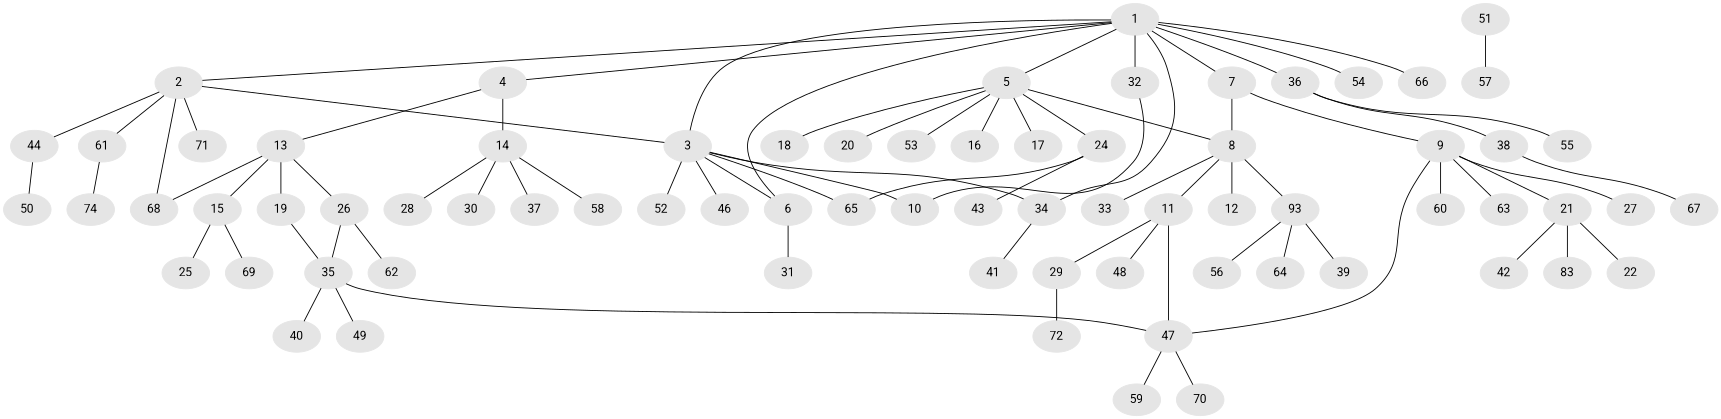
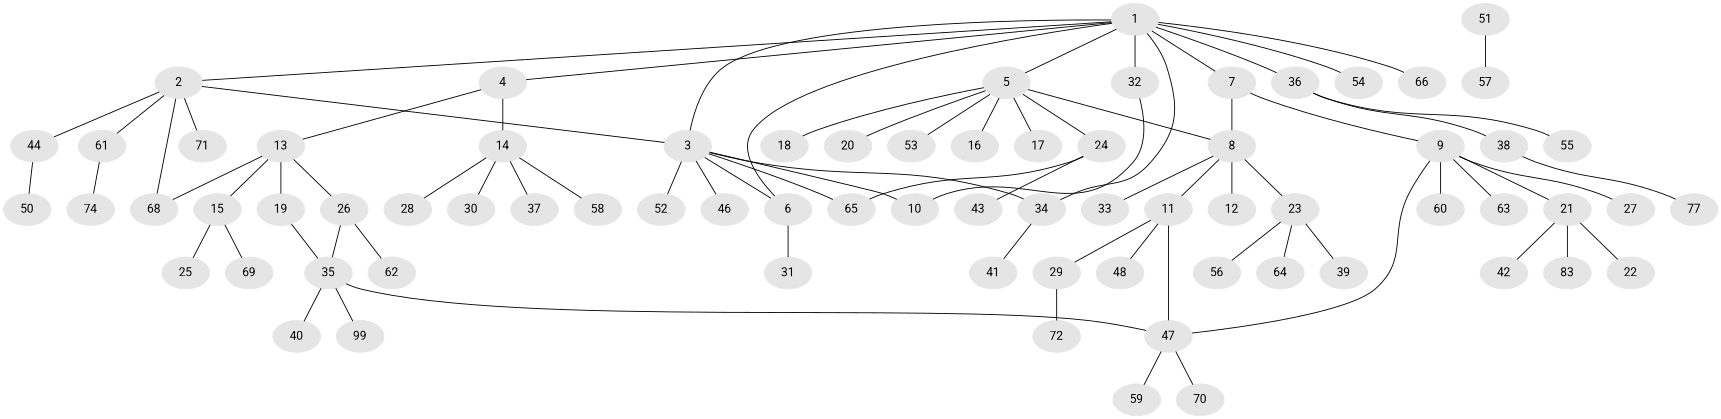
(1295, 210) -> (1295, 210)
(1694, 210) -> (1694, 210)
(360, 336) -> (360, 336)
